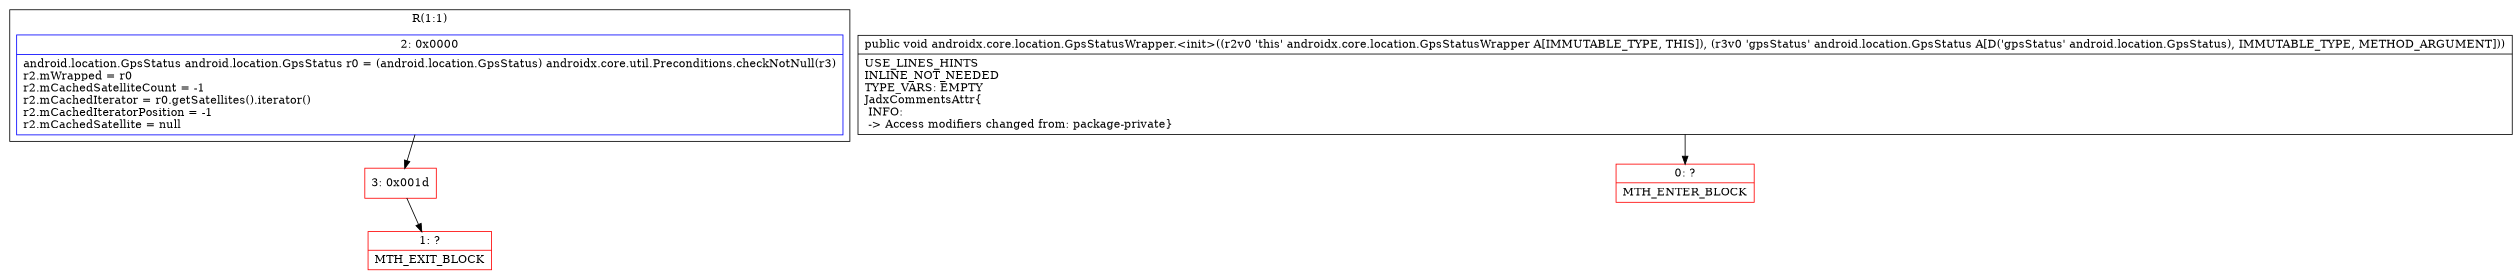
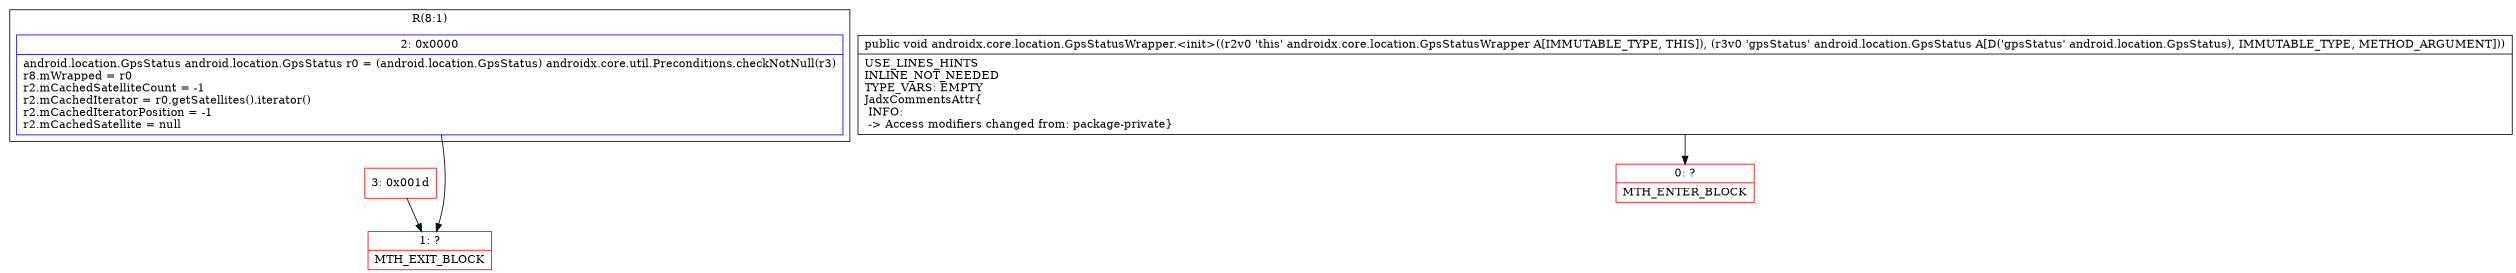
(430, 19) -> (430, 19)
(78, 76) -> (78, 76)
(411, 148) -> (445, 179)
